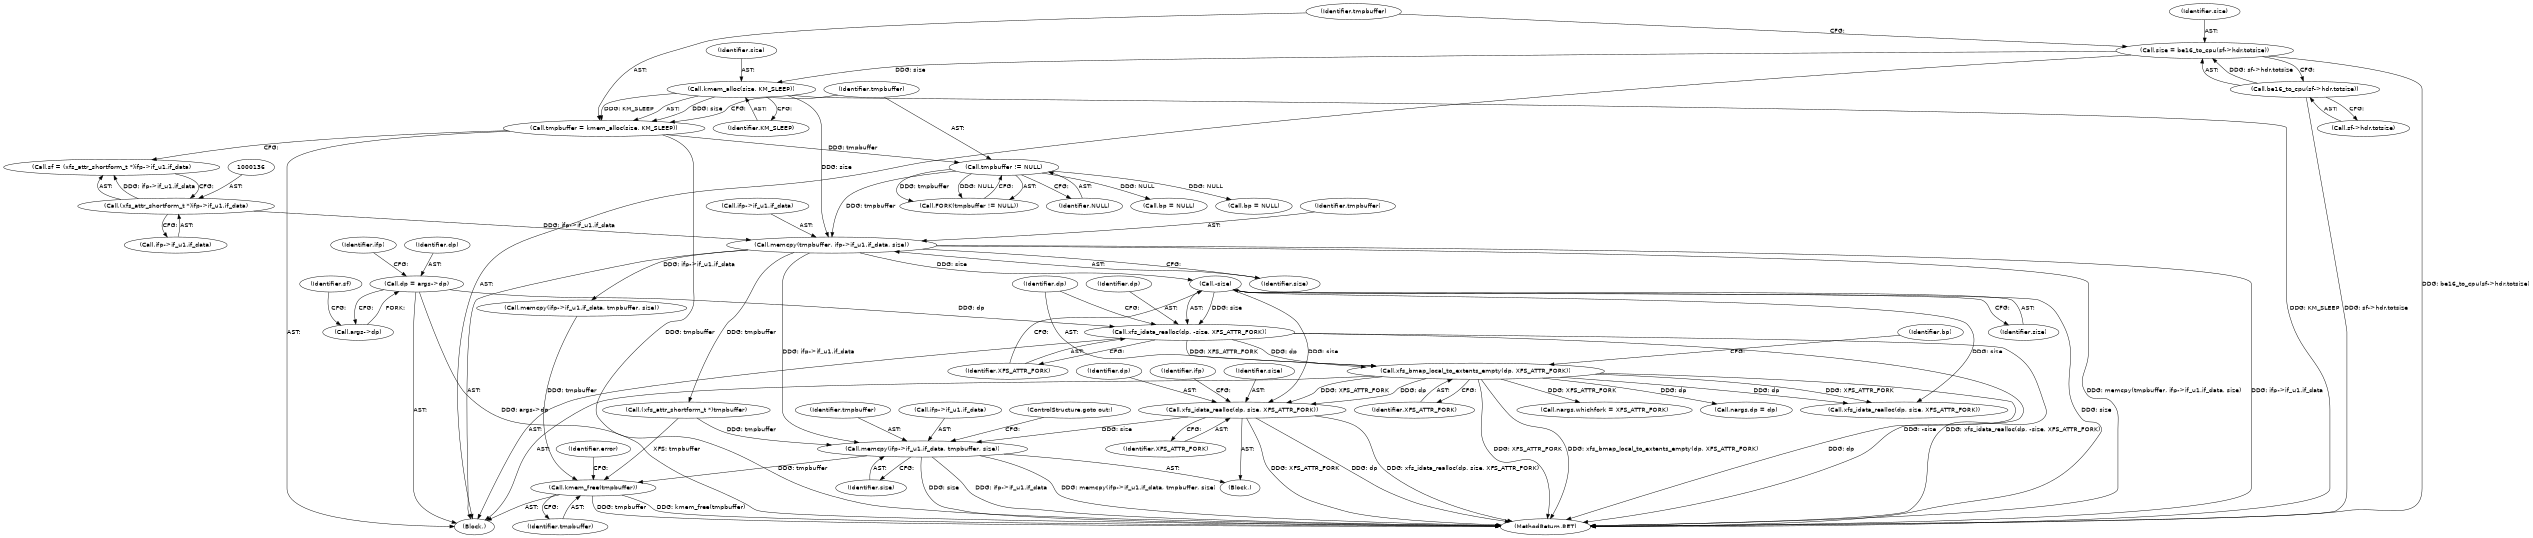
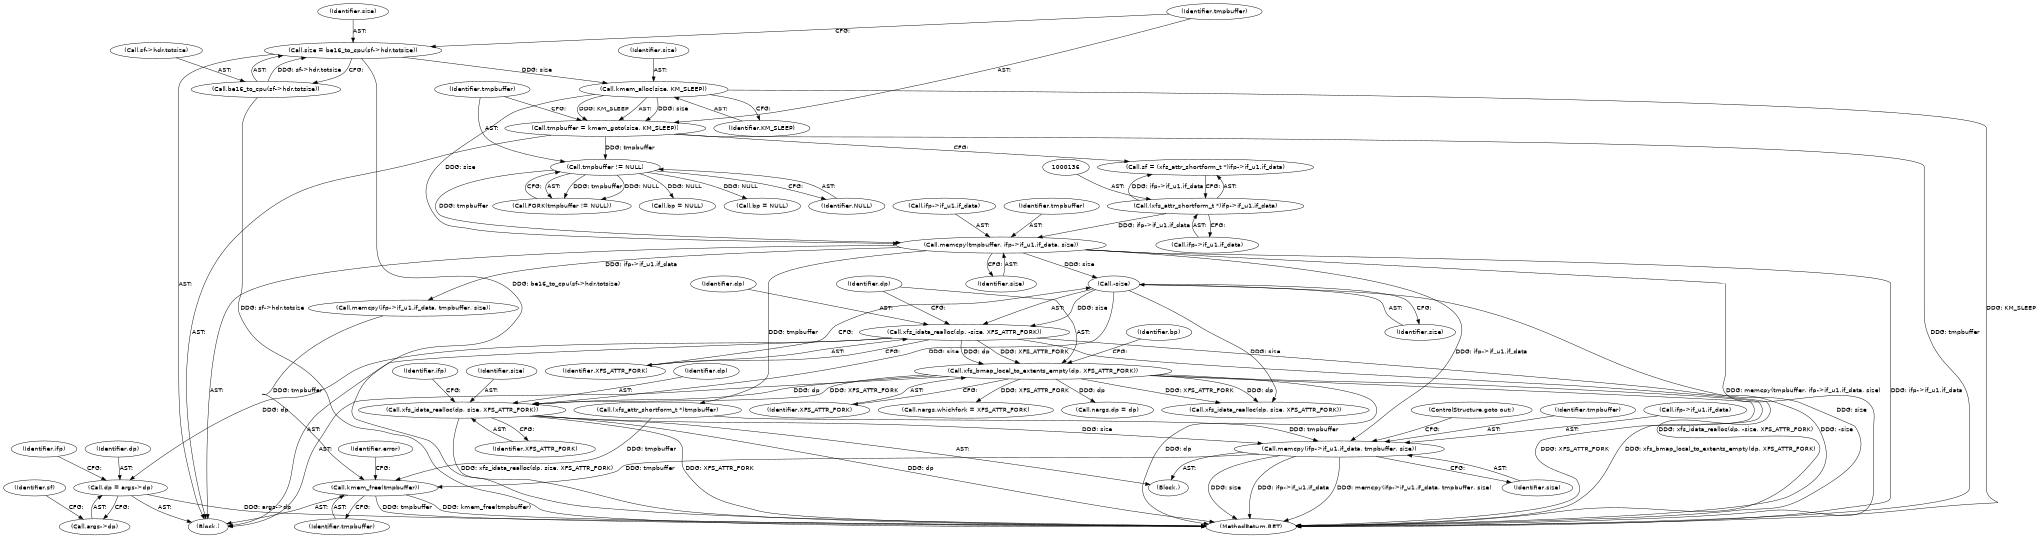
(2341, 105) -> none
(604, 128) -> (605, 128)
(763, 304) -> (498, 348)
(397, 308) -> (101, 507)
(677, 449) -> (652, 449)
